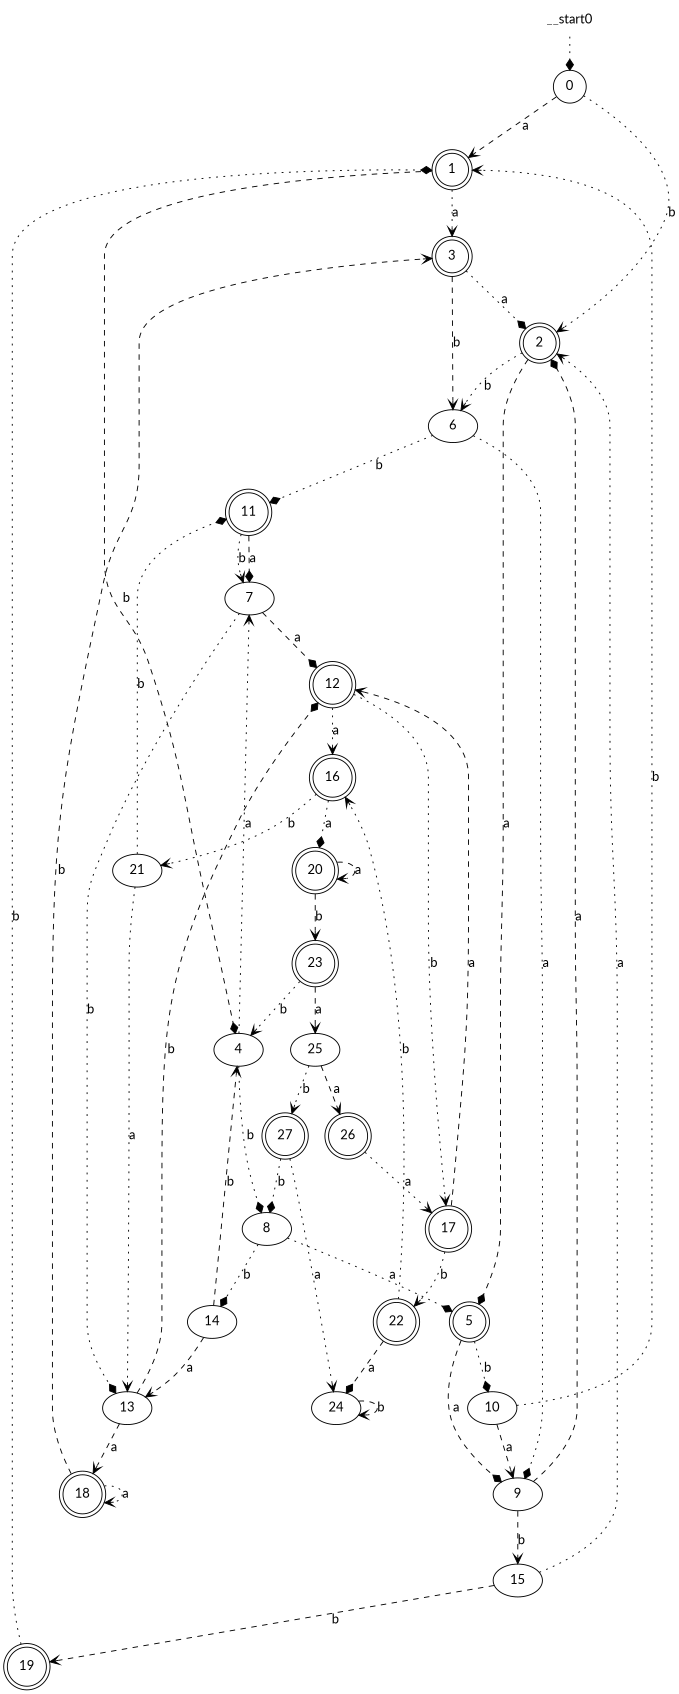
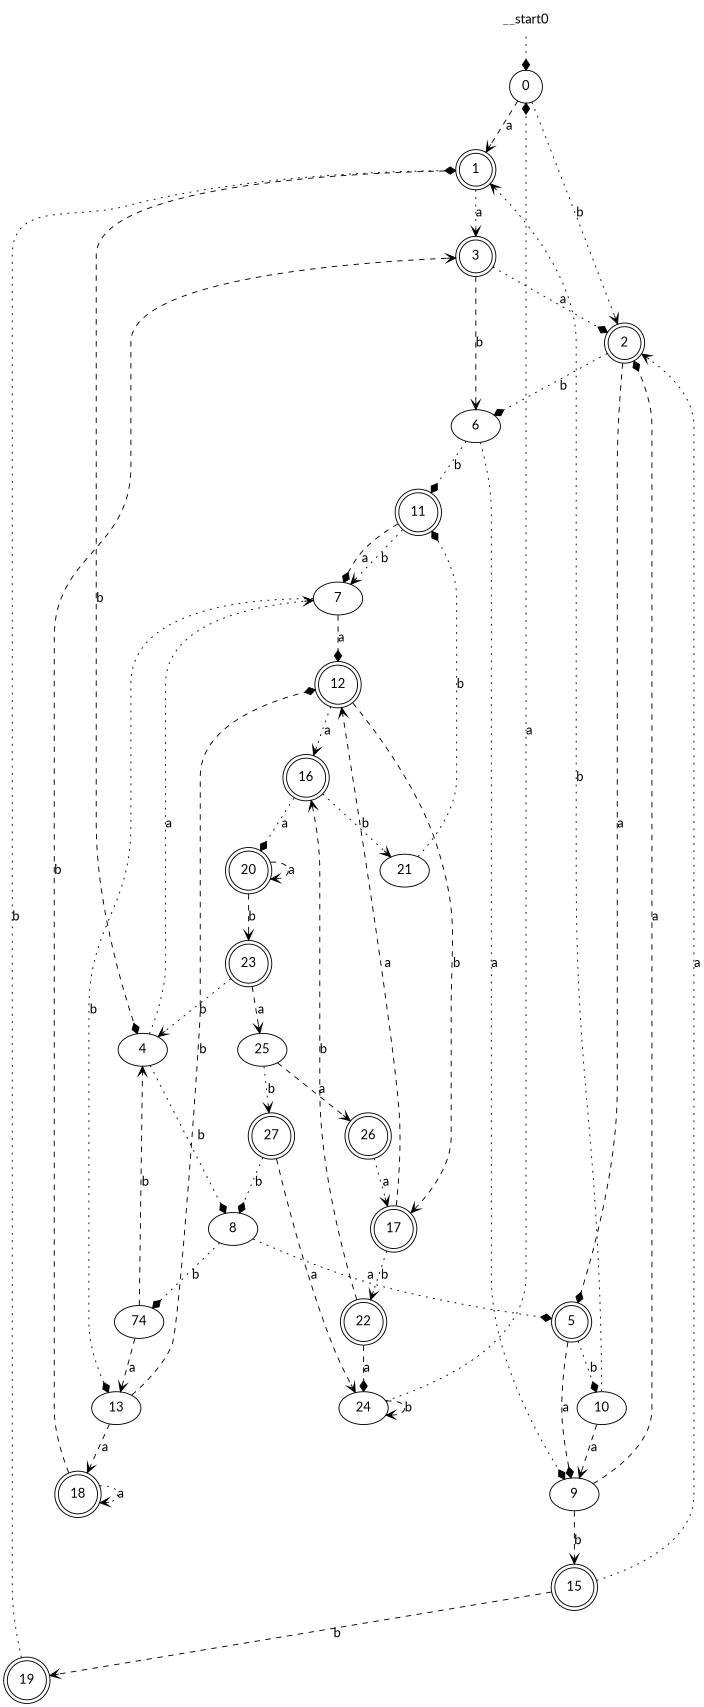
(490, 374) -> (556, 382)
none -> (526, 795)
(429, 928) -> (452, 947)
(401, 1049) -> (320, 1056)
(129, 1134) -> none
(312, 1271) -> (308, 1274)
(212, 1322) -> (139, 1322)
(518, 1581) -> (574, 1587)
